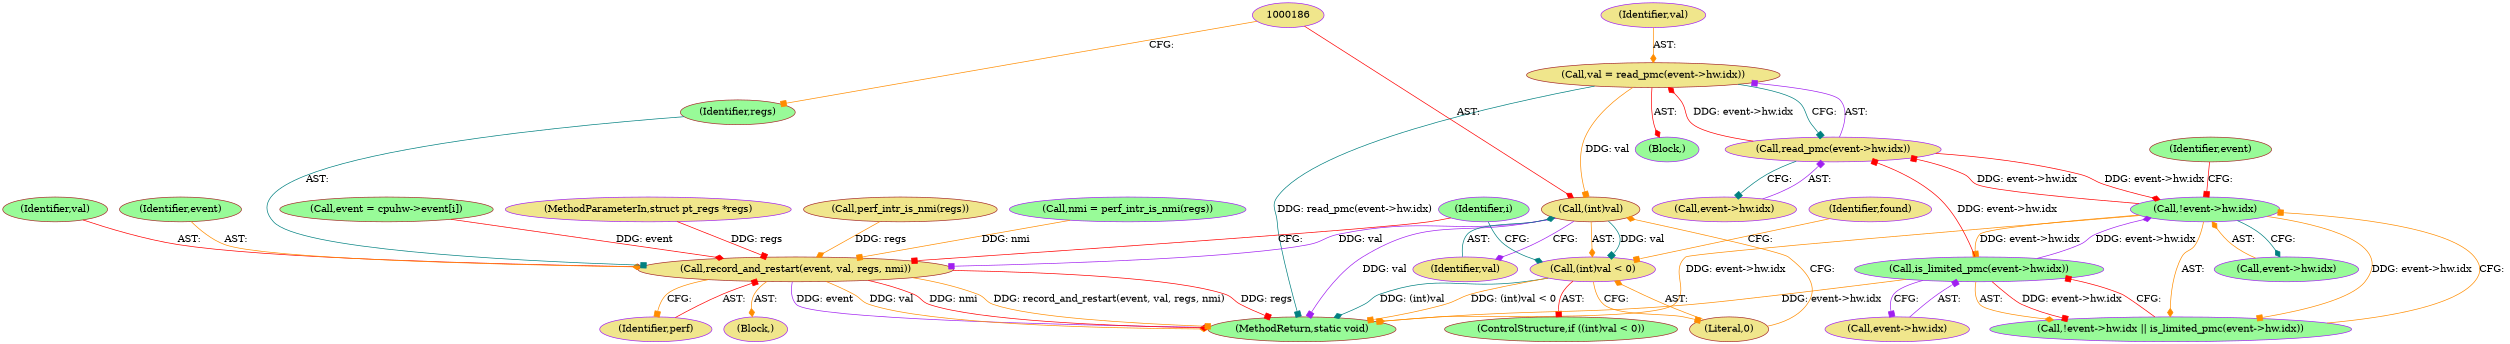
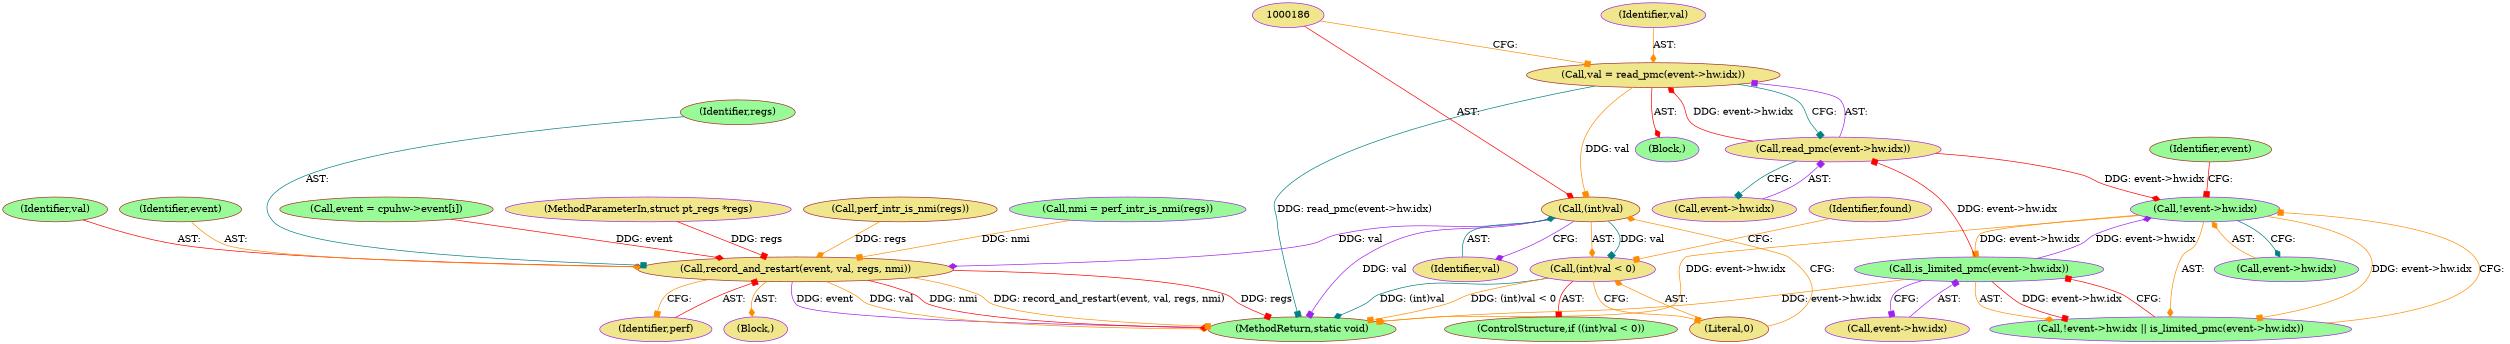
(1022, 62) -> (1452, 42)
(2025, 193) -> none
(1484, 209) -> none
(1257, 251) -> (1257, 251)
